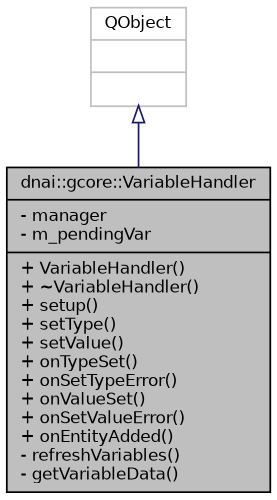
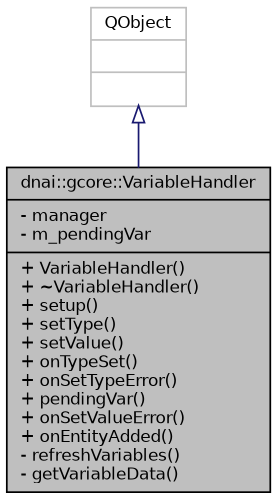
(83, 400) -> (83, 400)
